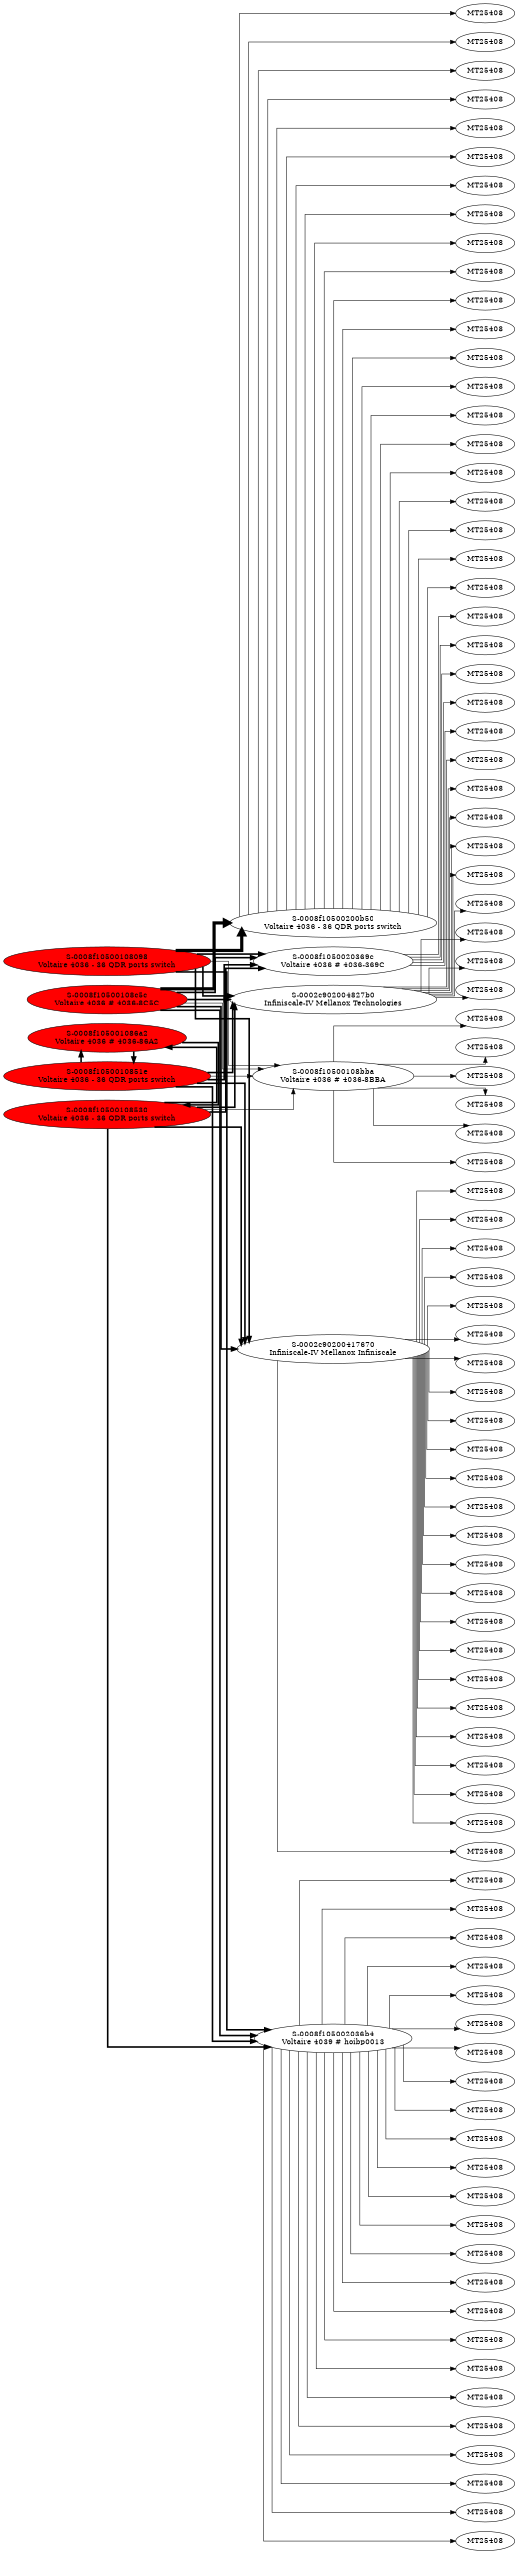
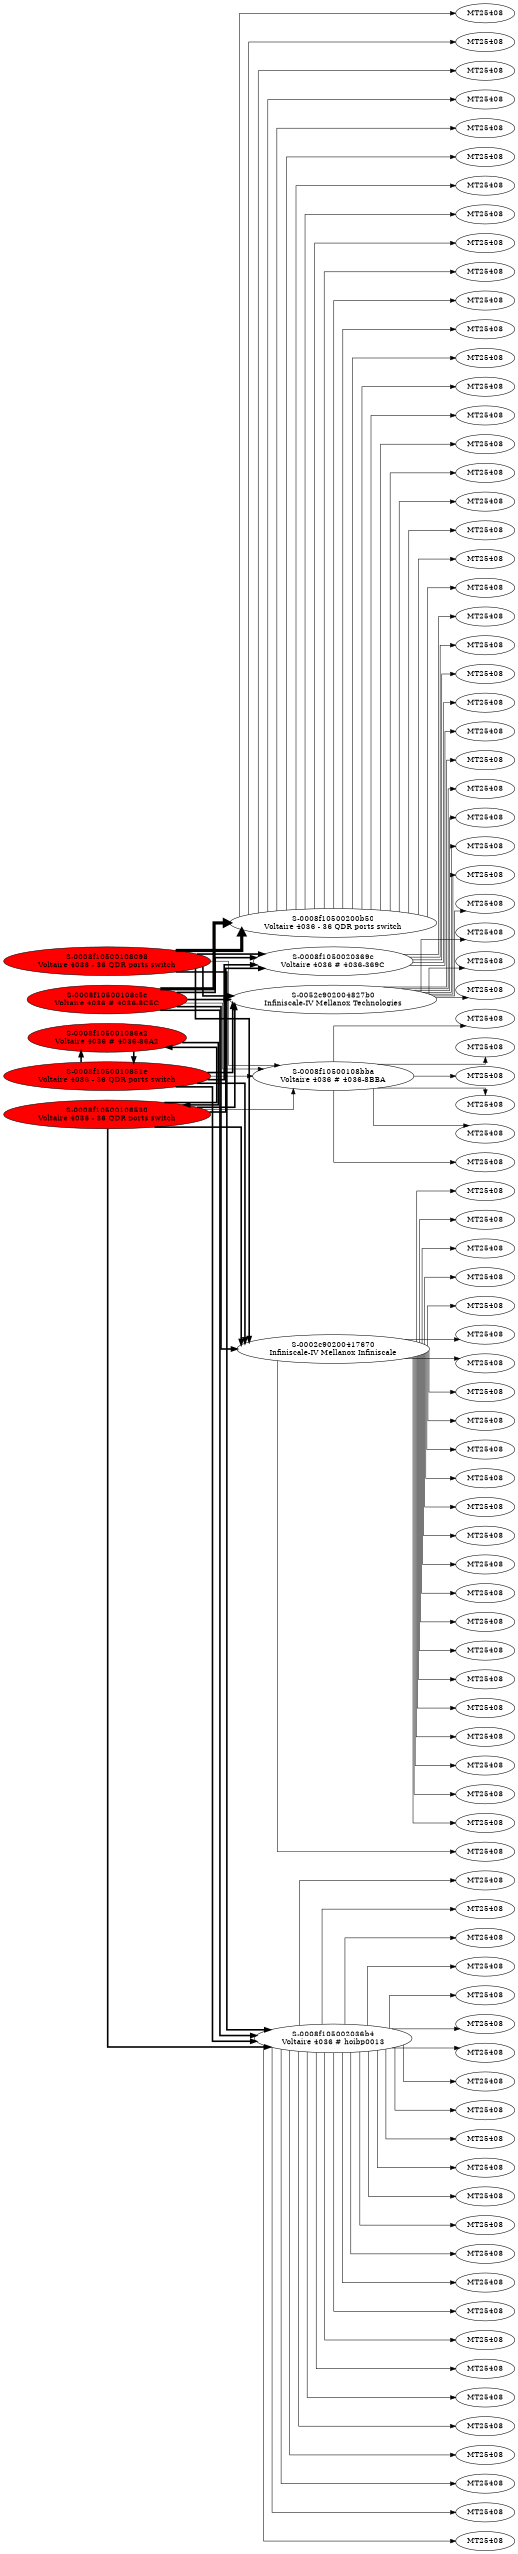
(333, 1000) -> (333, 1000)
(333, 2038) -> (333, 2038)
